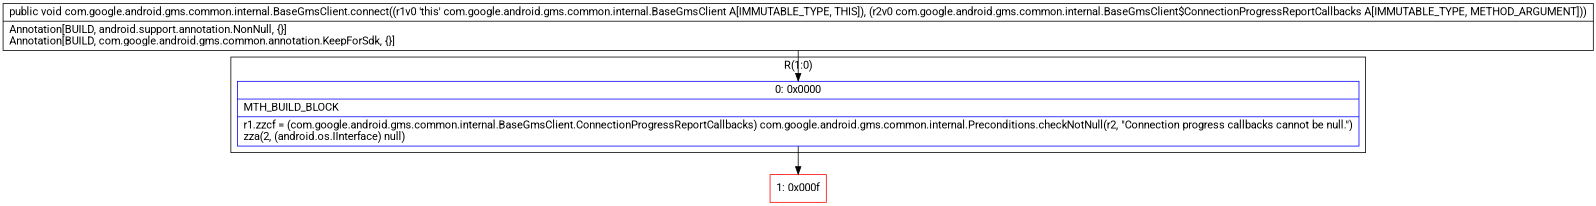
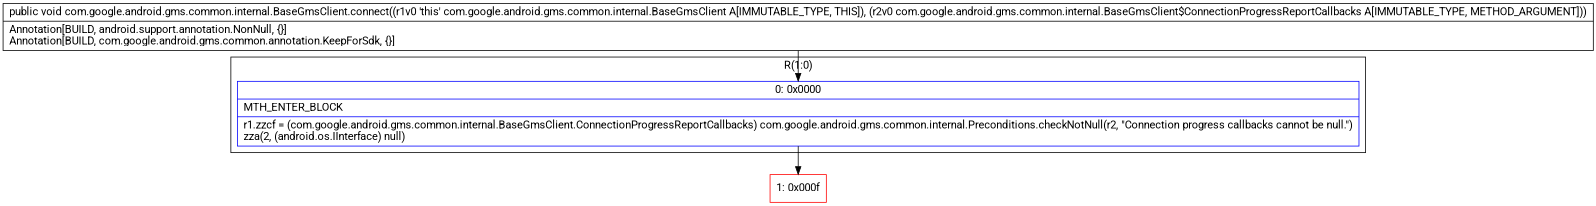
(291, 108) -> (294, 108)
